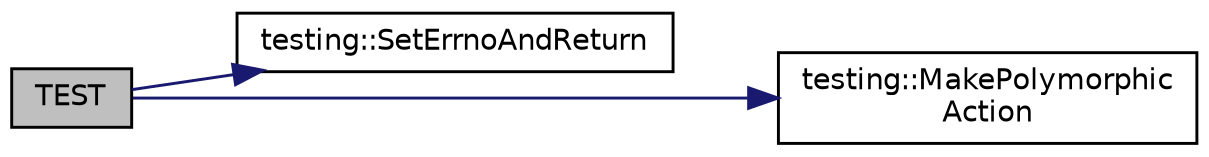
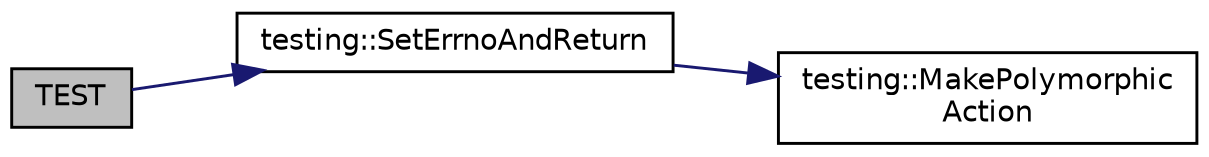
(440, 98) -> (711, 69)
